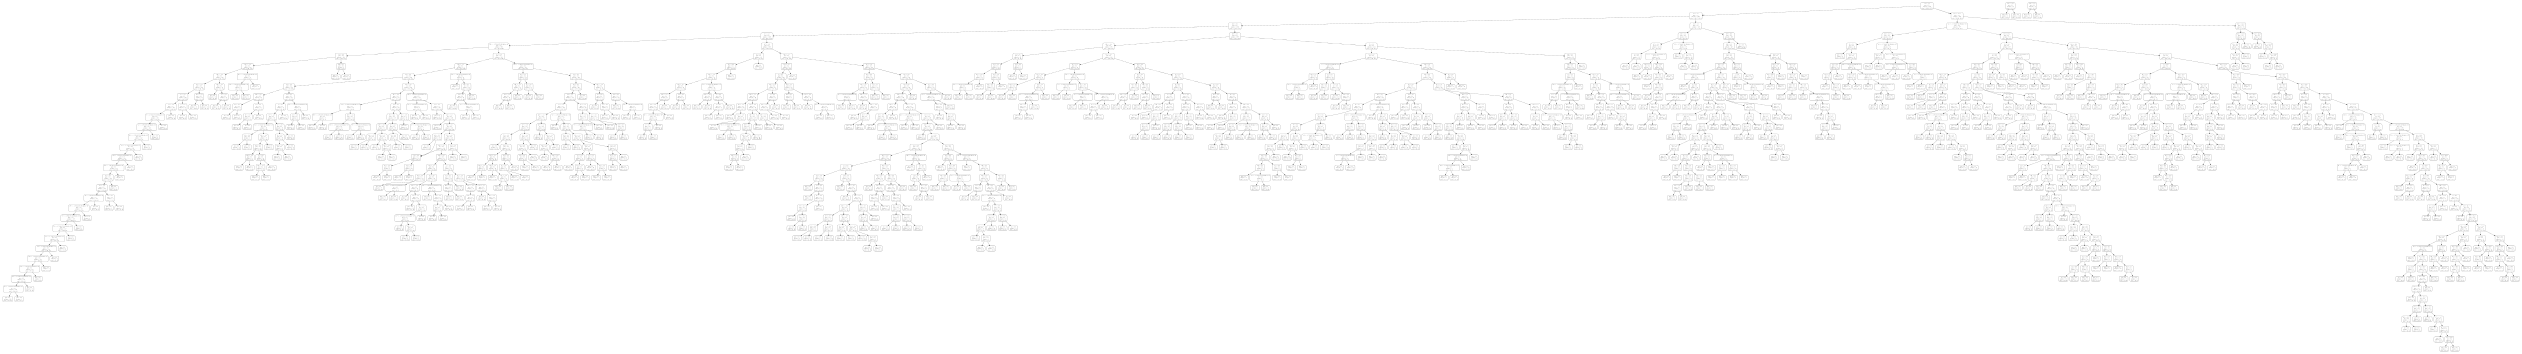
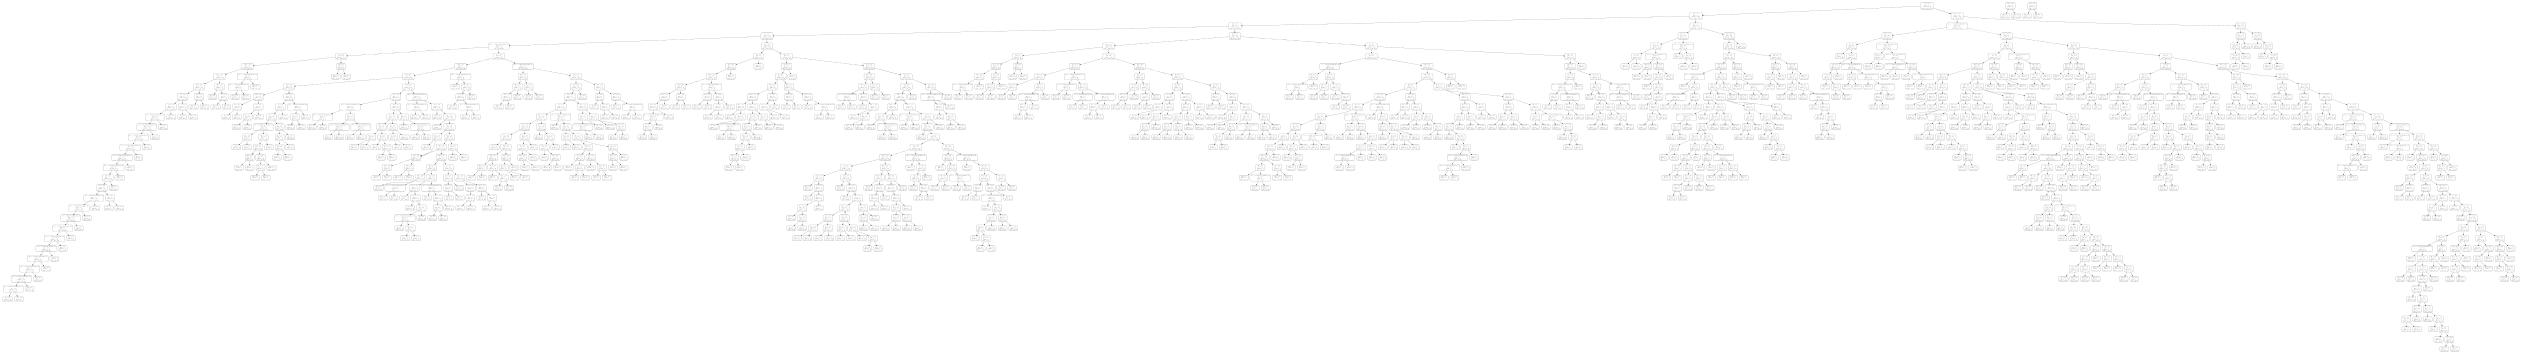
(844, 213) -> (845, 214)
